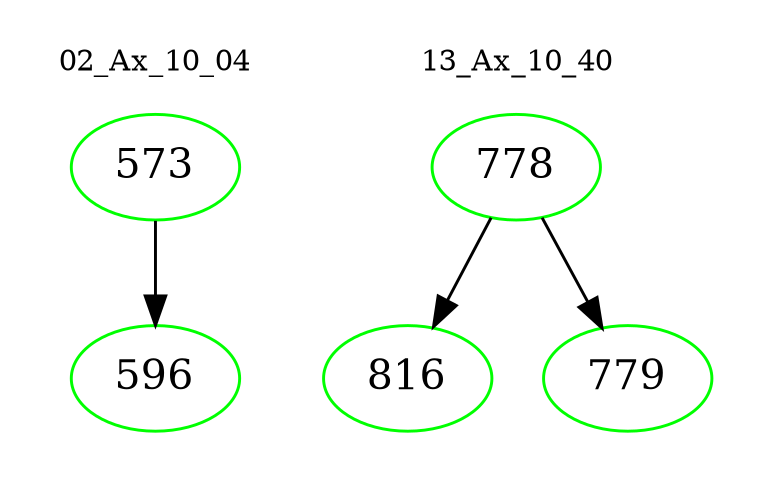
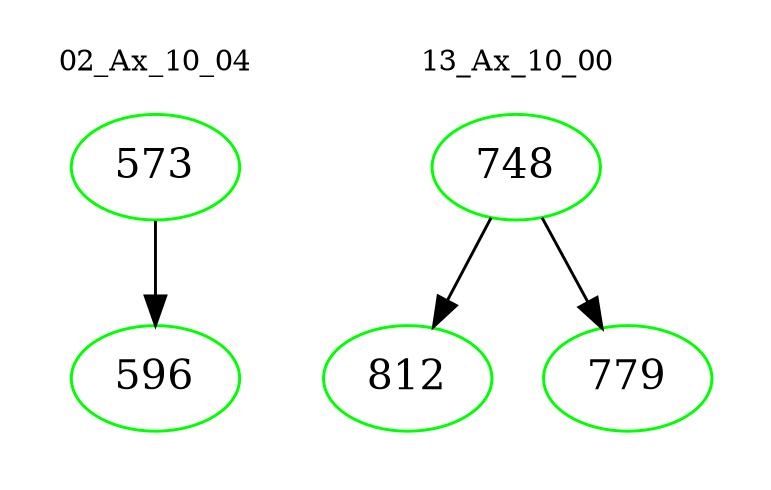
(518, 63) -> (518, 63)
(516, 167) -> (516, 167)
(408, 378) -> (408, 378)
